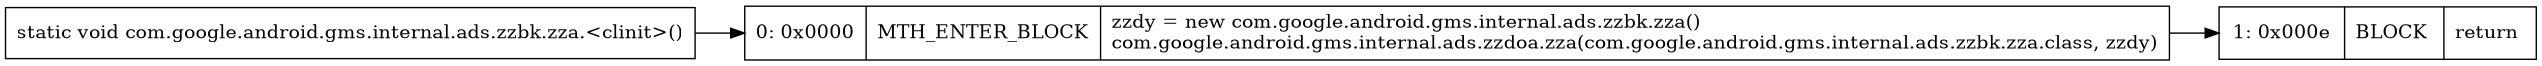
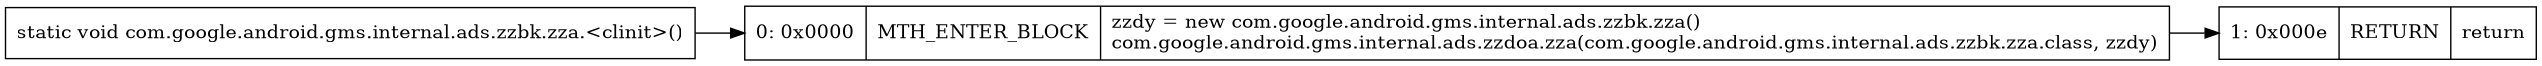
(2391, 32) -> (2395, 32)
